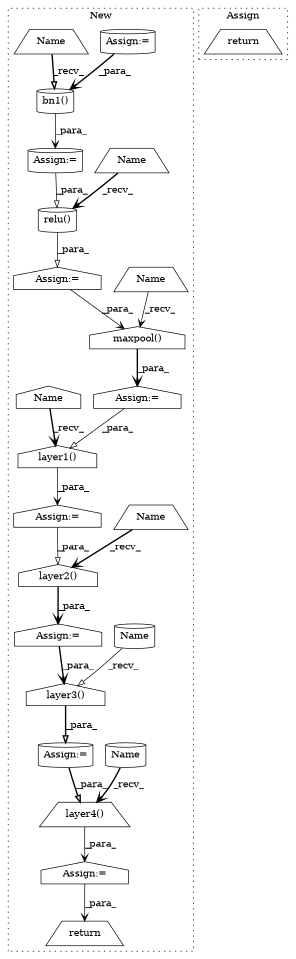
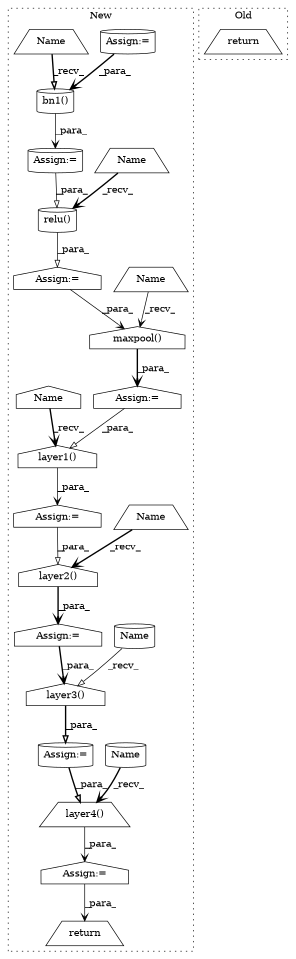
(243, 16) -> (243, 16)
